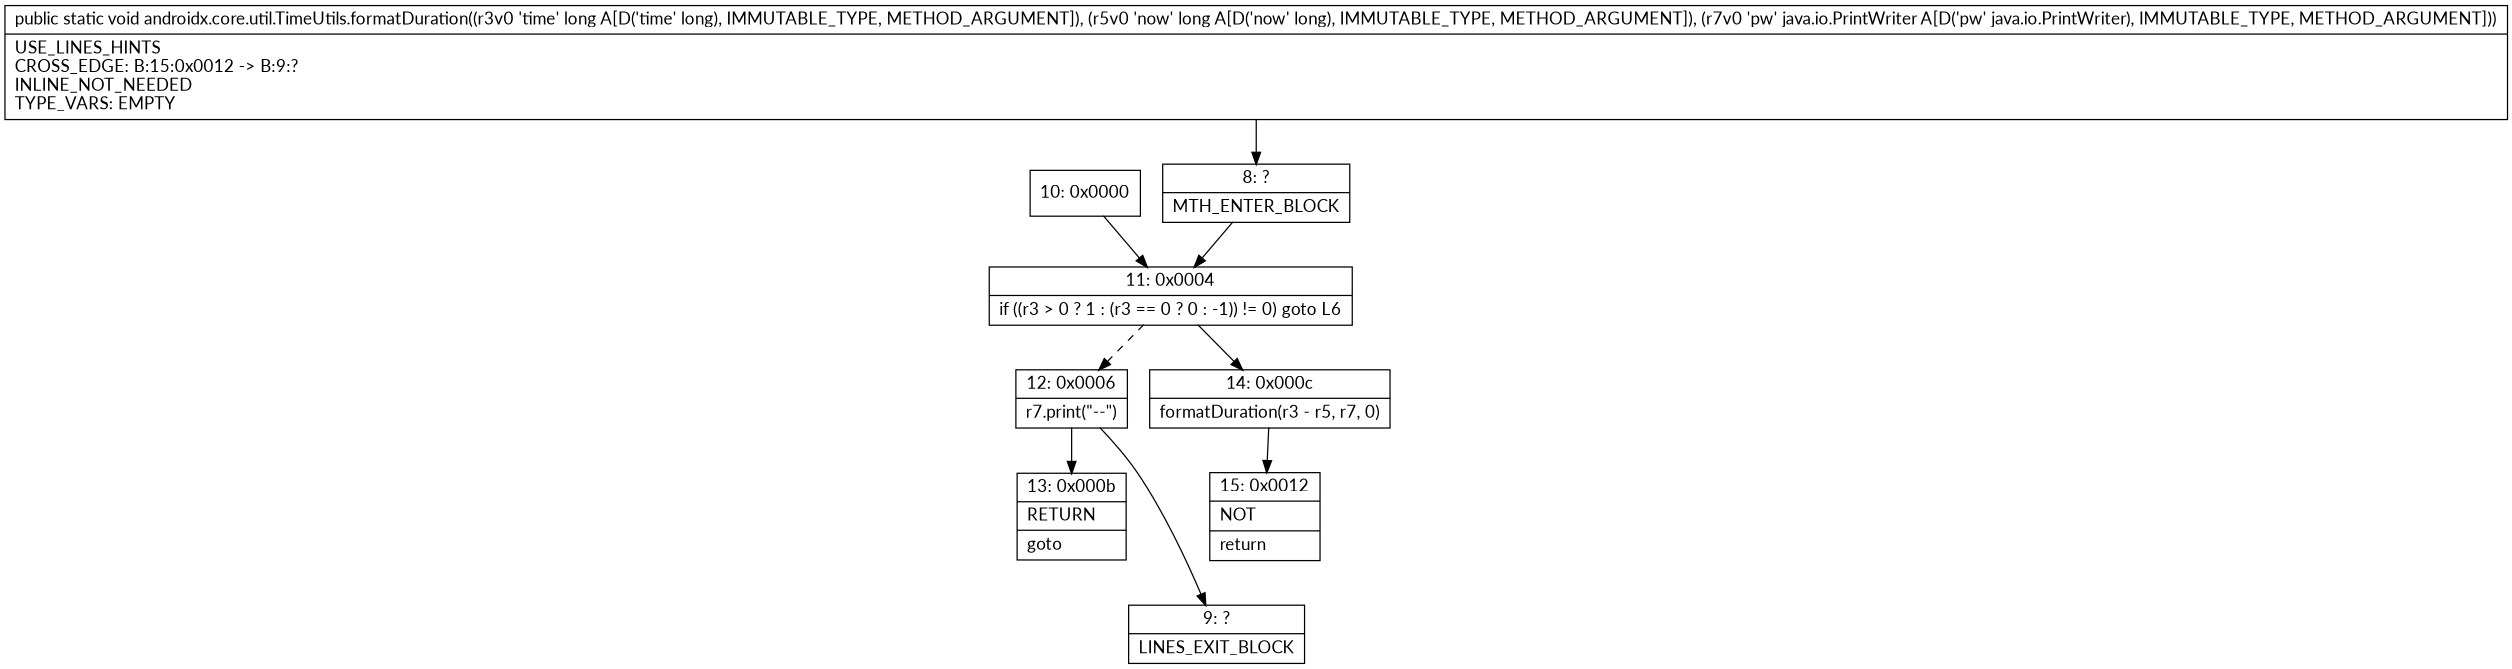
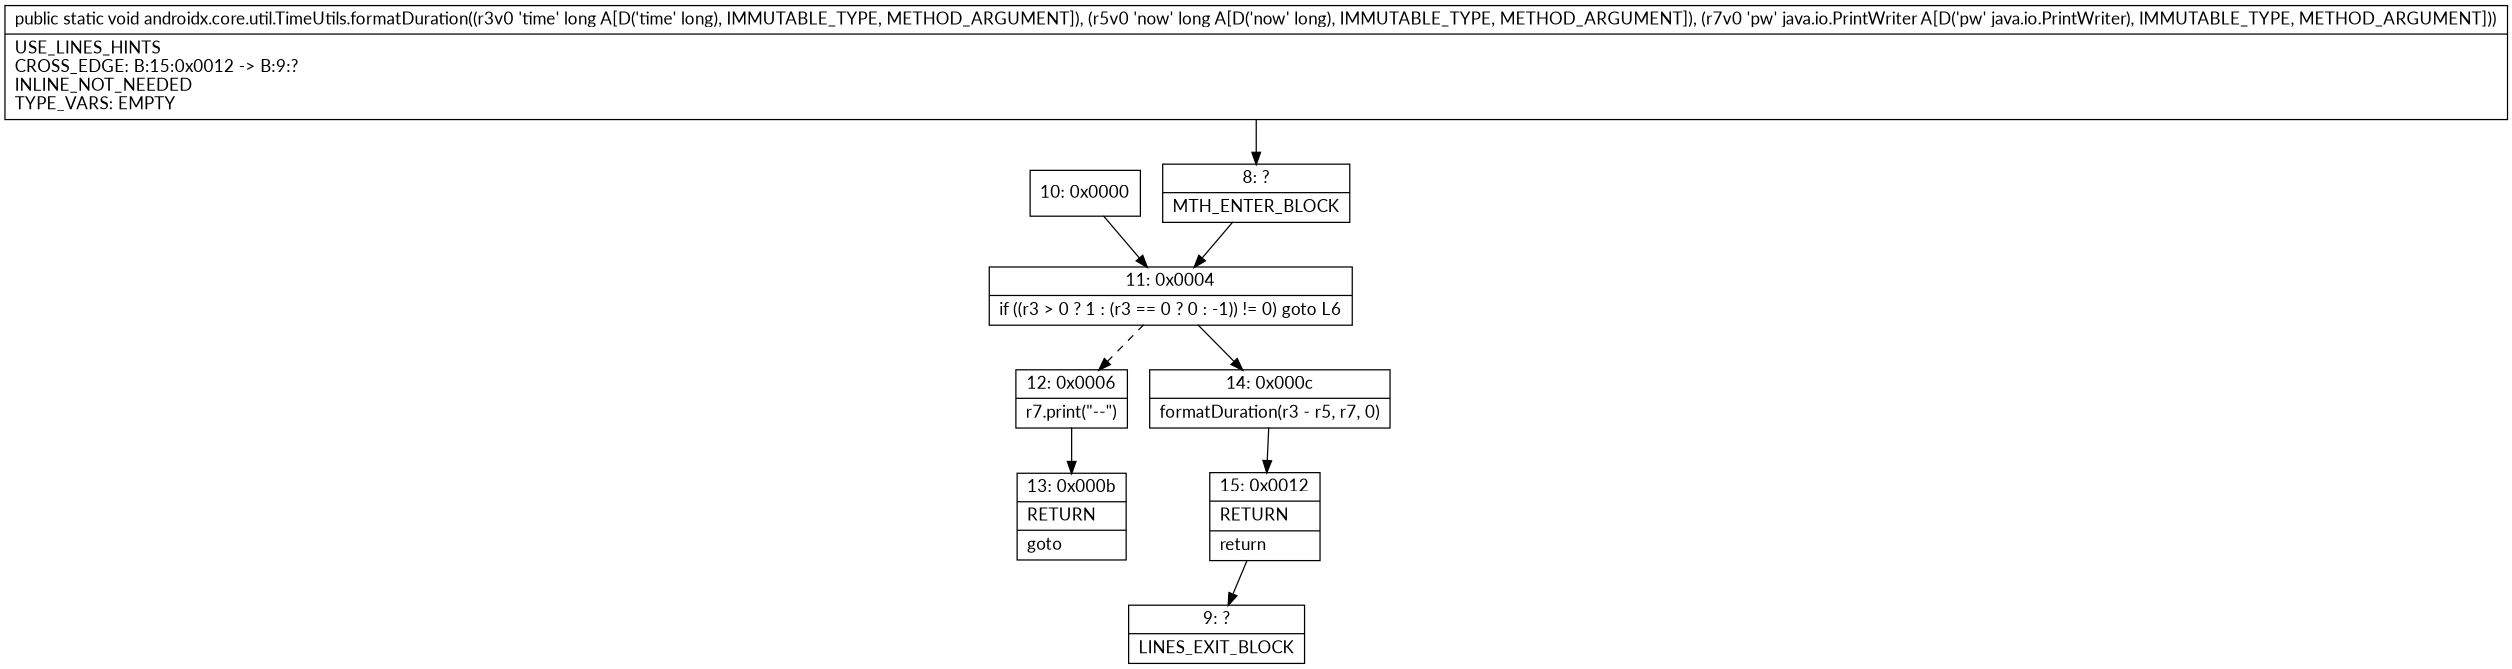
(1158, 506) -> (1240, 577)
(1238, 515) -> (1254, 515)
